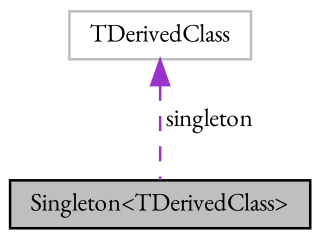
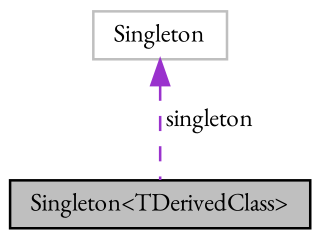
(160, 35) -> (160, 35)
